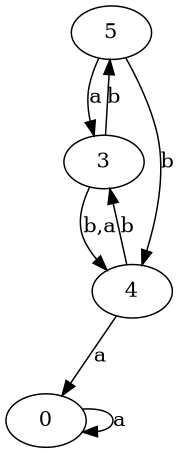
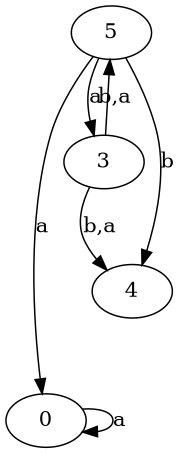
(114, 97) -> (114, 97)
(120, 234) -> none
(94, 349) -> (37, 212)
